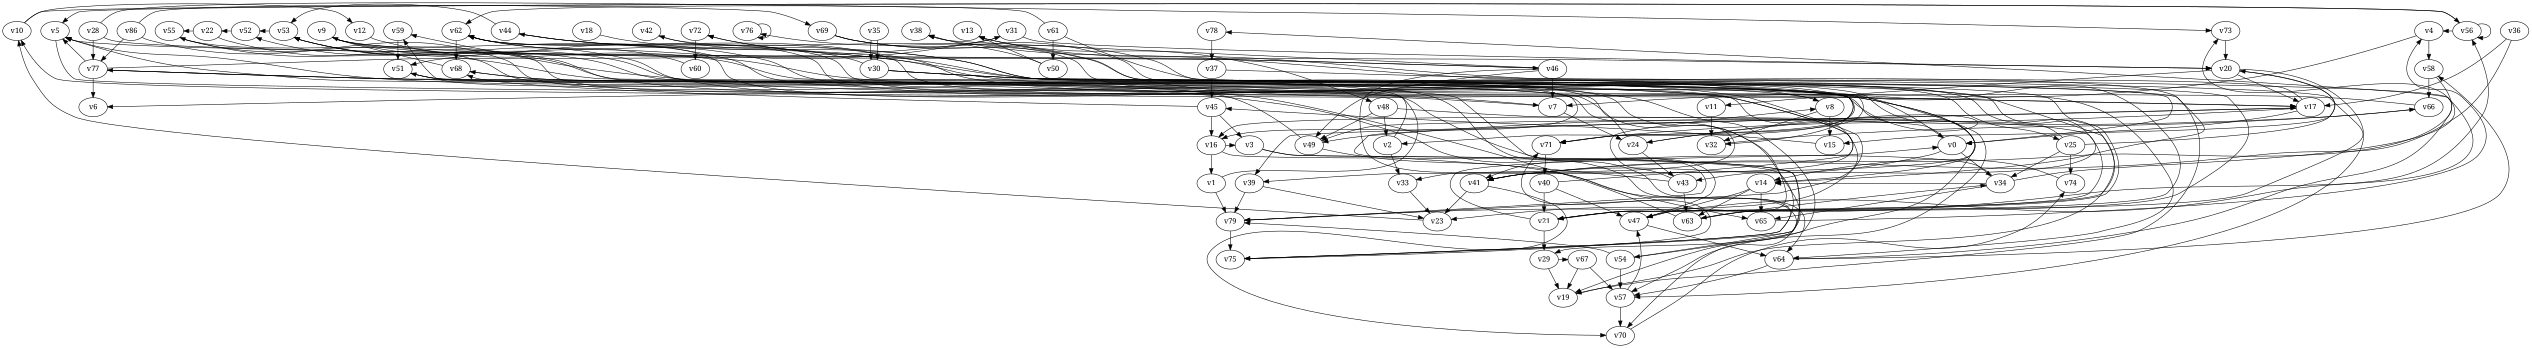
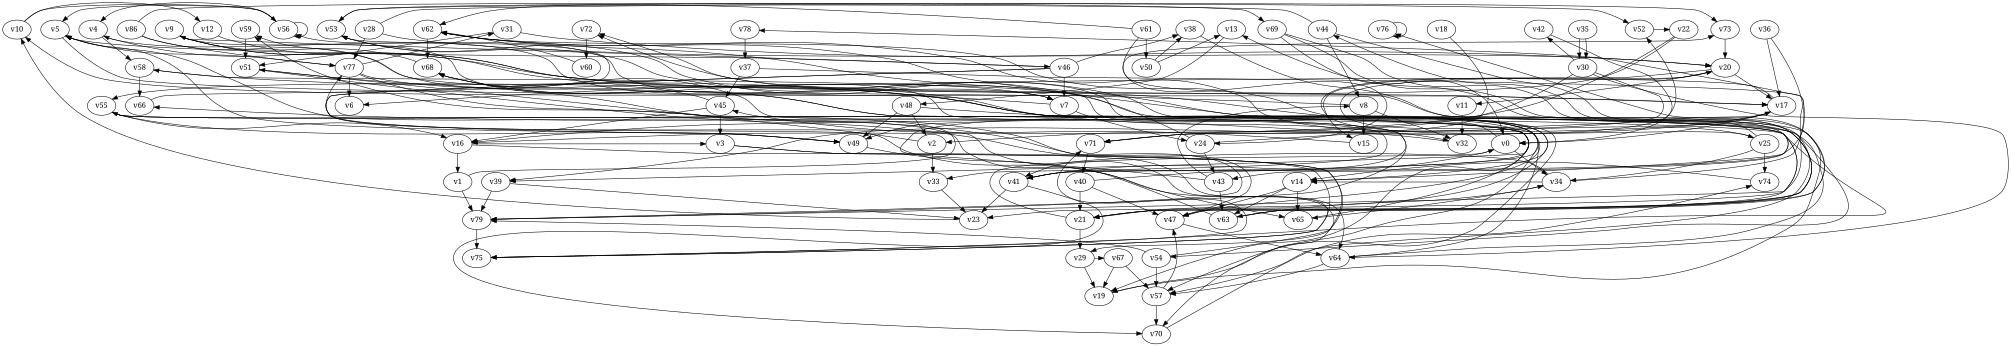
(1871, 122) -> (473, 134)
none -> (277, 126)
